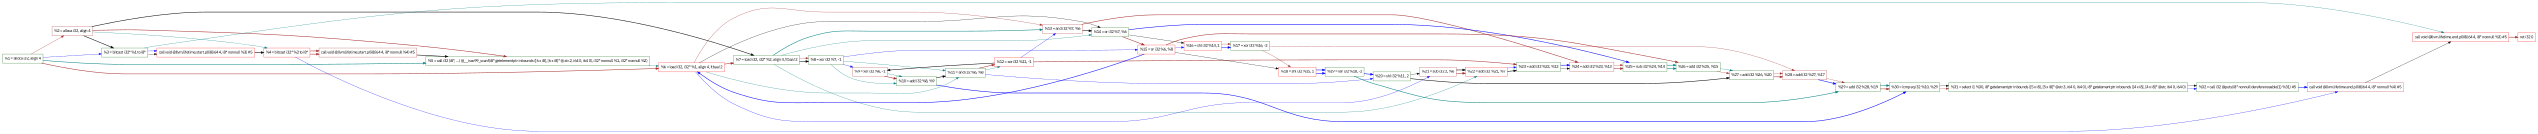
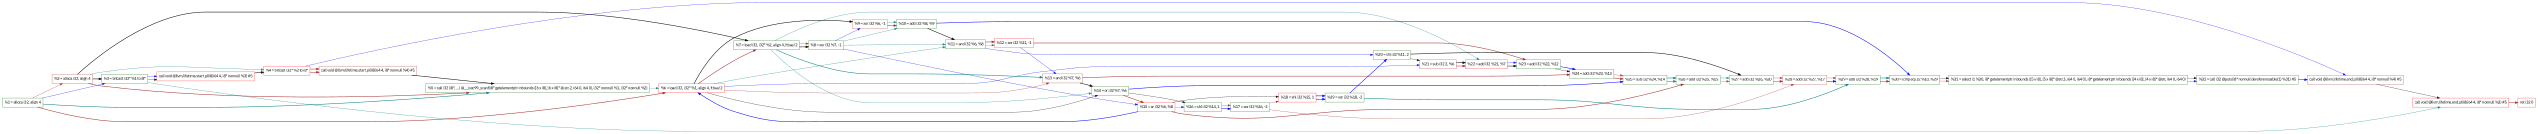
(1203, 46) -> (1203, 107)
(942, 66) -> (761, 28)
(1592, 67) -> (1592, 74)
